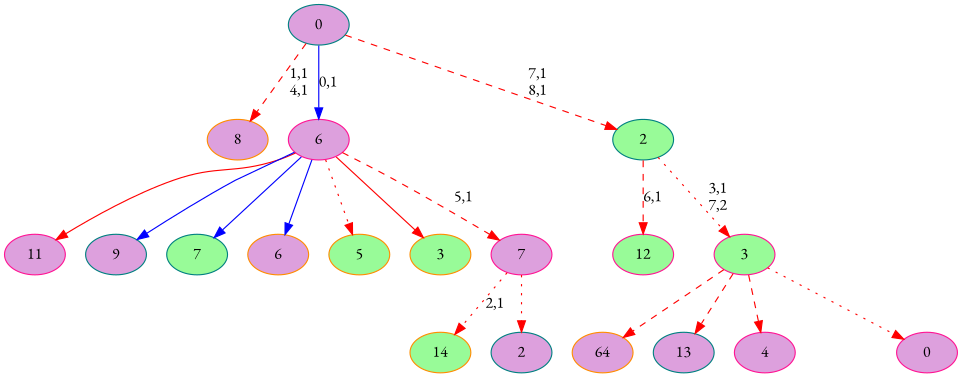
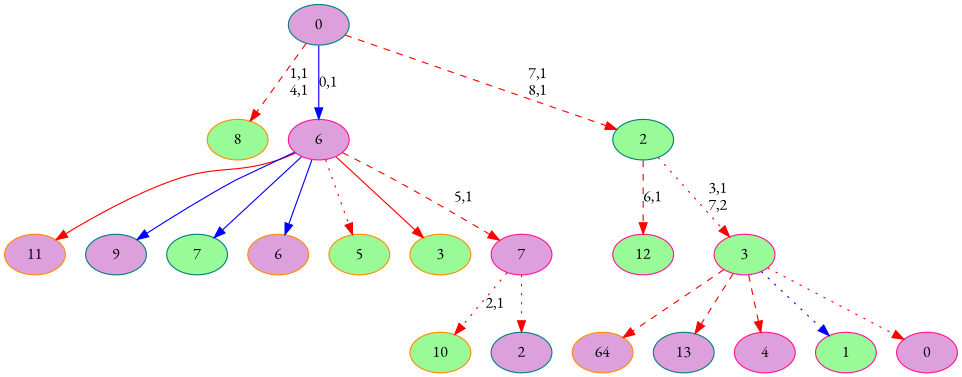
(238, 140) -> (238, 140)
(35, 255) -> (35, 255)
(440, 353) -> (440, 353)
none -> (846, 353)
